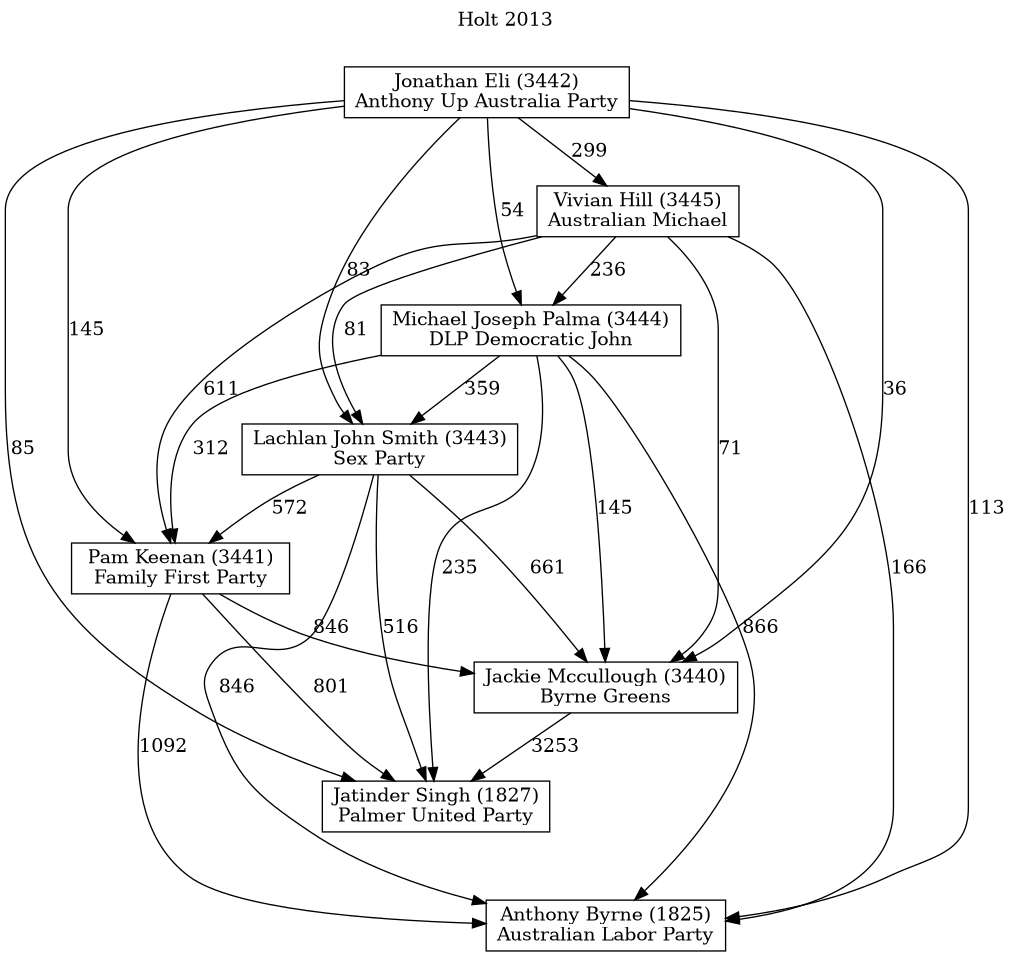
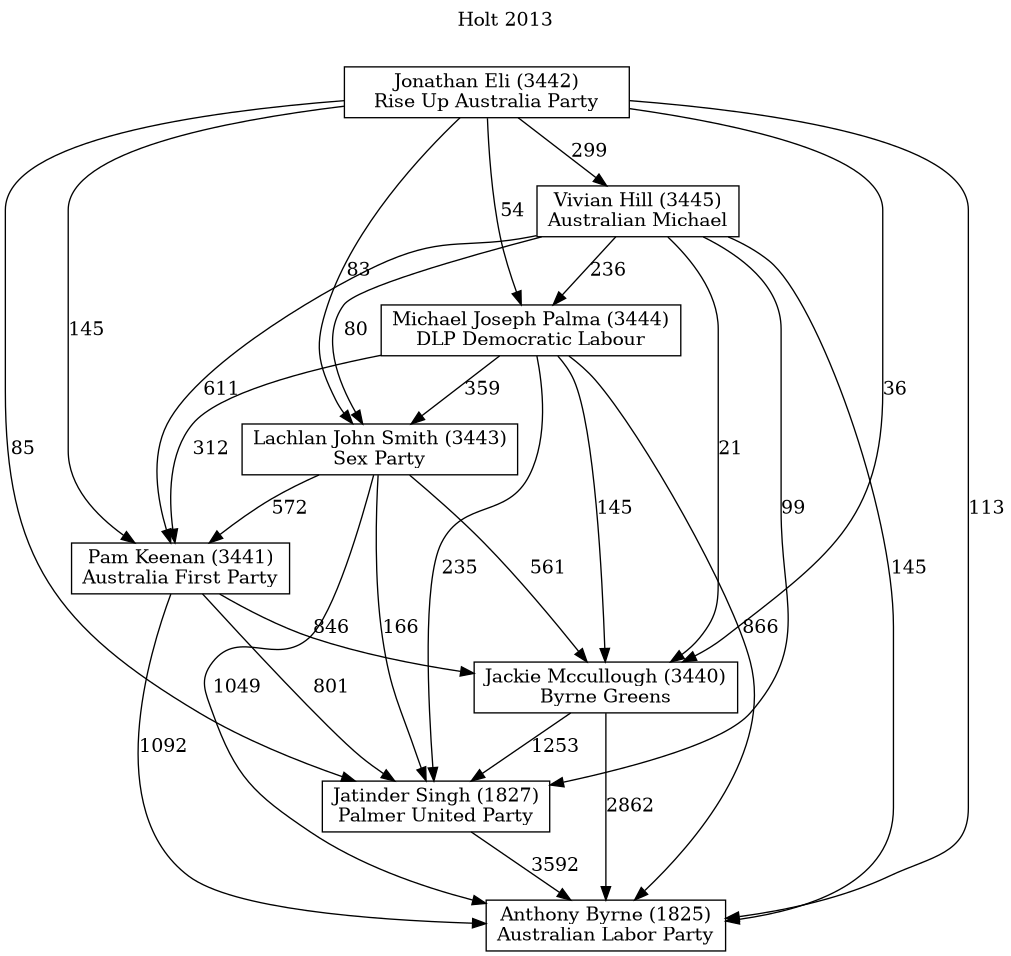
(487, 92) -> (487, 92)
(356, 330) -> (356, 330)
(531, 330) -> (531, 330)
(731, 449) -> (731, 449)
none -> (784, 563)
(181, 568) -> (181, 568)
(548, 568) -> (548, 568)
(909, 568) -> (909, 568)
(401, 628) -> (401, 628)
(237, 687) -> (237, 687)
(556, 747) -> (556, 747)
none -> (606, 800)
none -> (515, 862)
